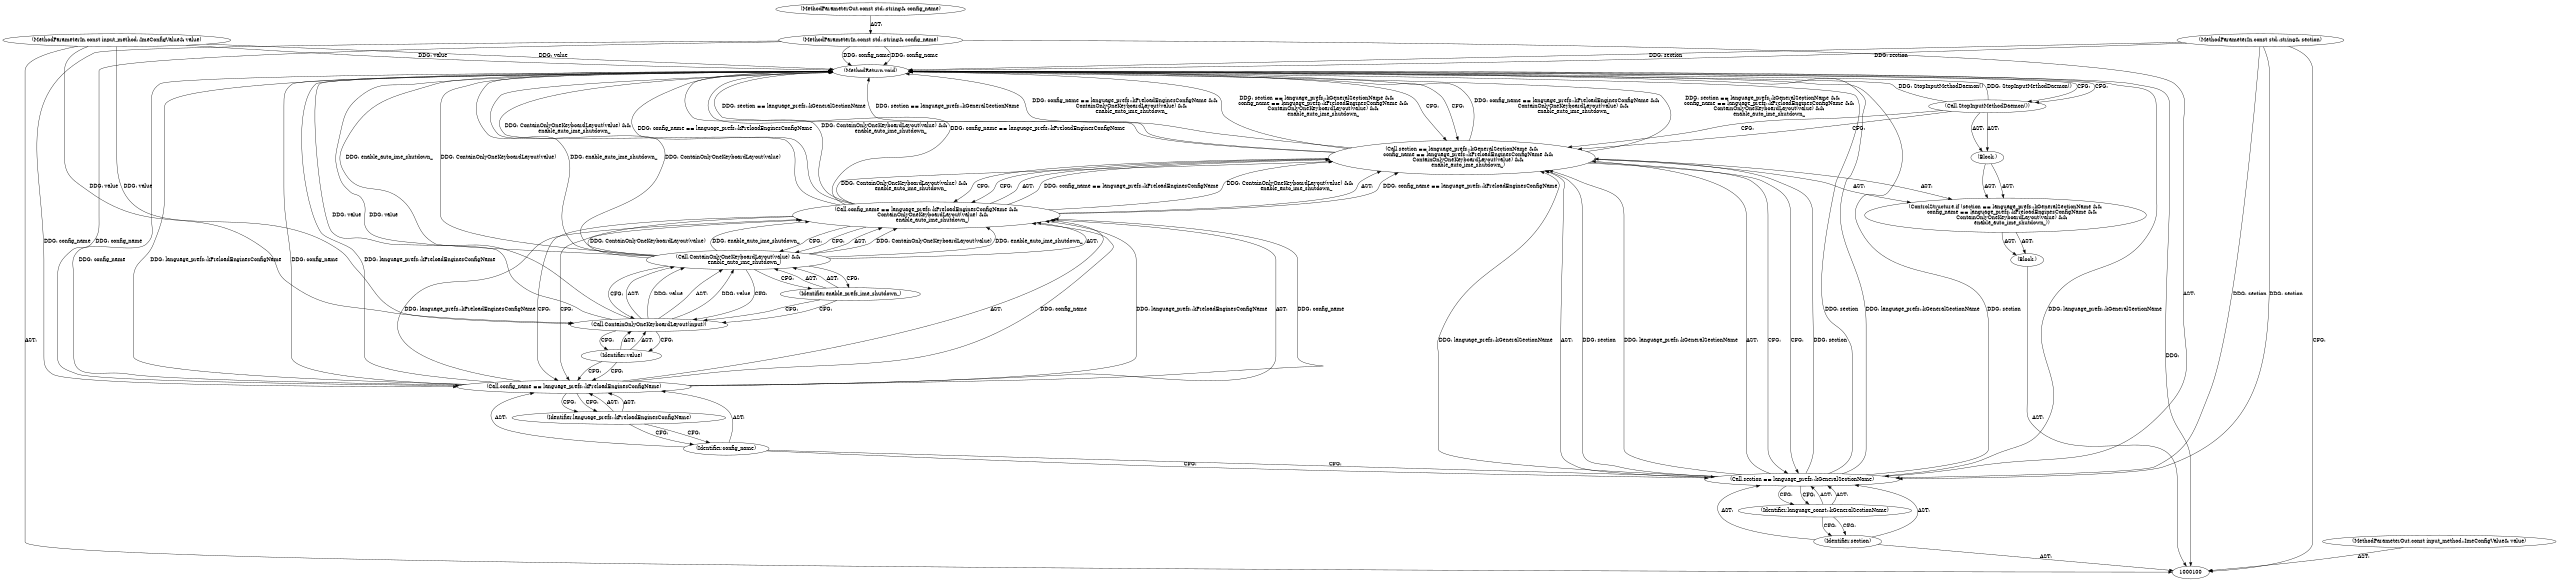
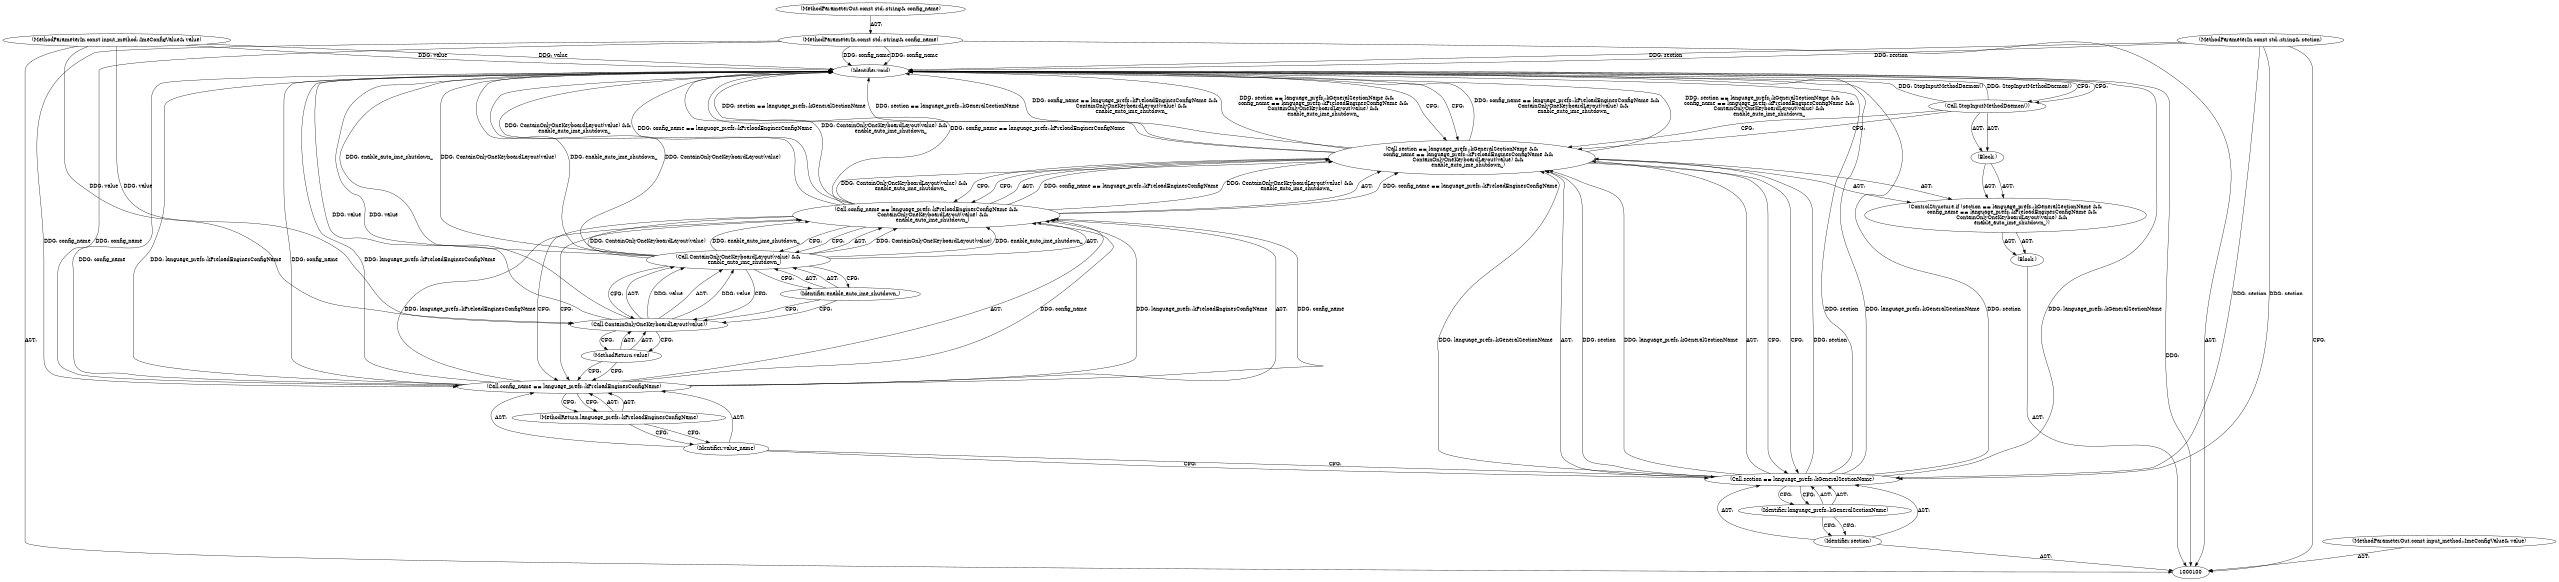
(1929, 57) -> (1740, 49)
(871, 71) -> (871, 71)
(850, 294) -> (850, 294)
(649, 325) -> (649, 325)
(621, 356) -> (621, 356)
(619, 418) -> (619, 418)
(726, 449) -> (726, 449)
(1825, 511) -> (1825, 511)
